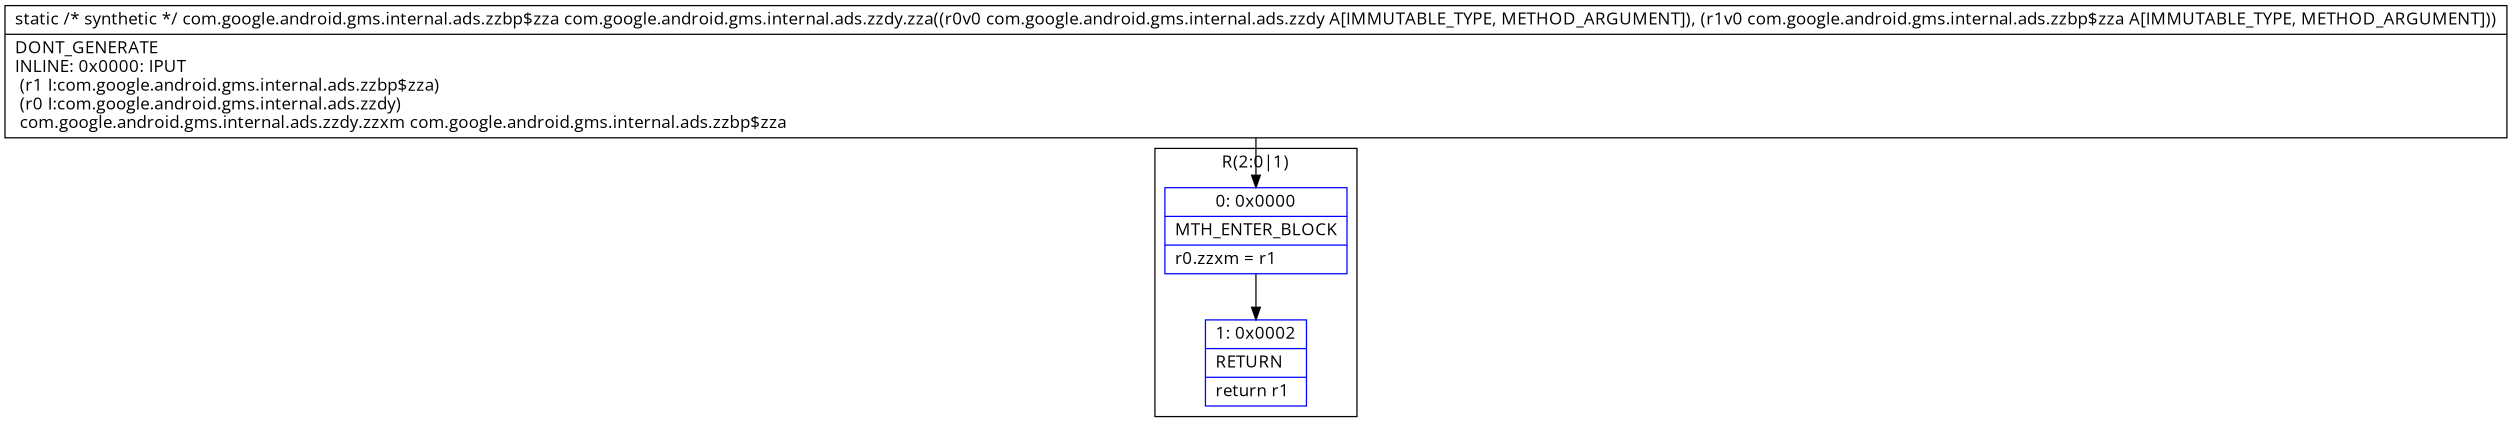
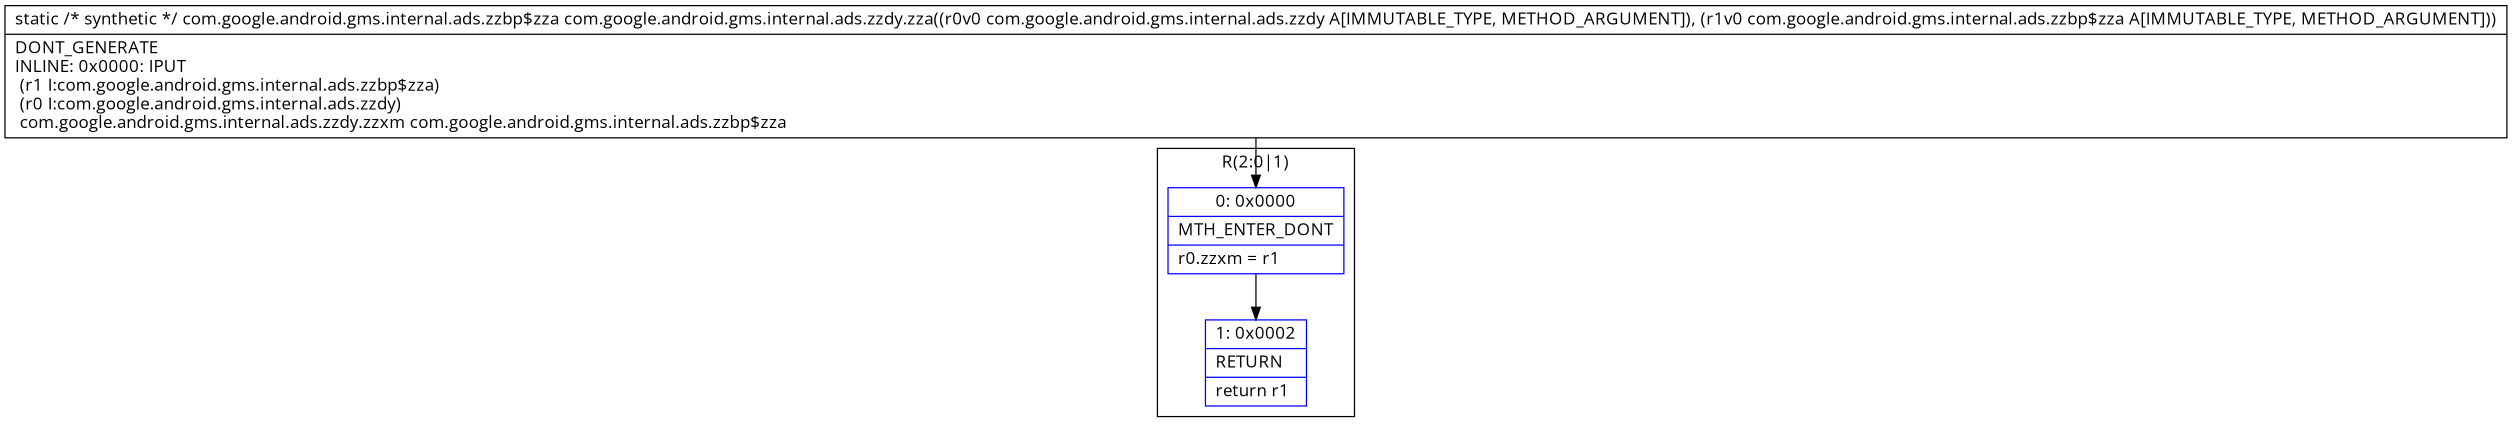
(1256, 230) -> (1256, 230)
